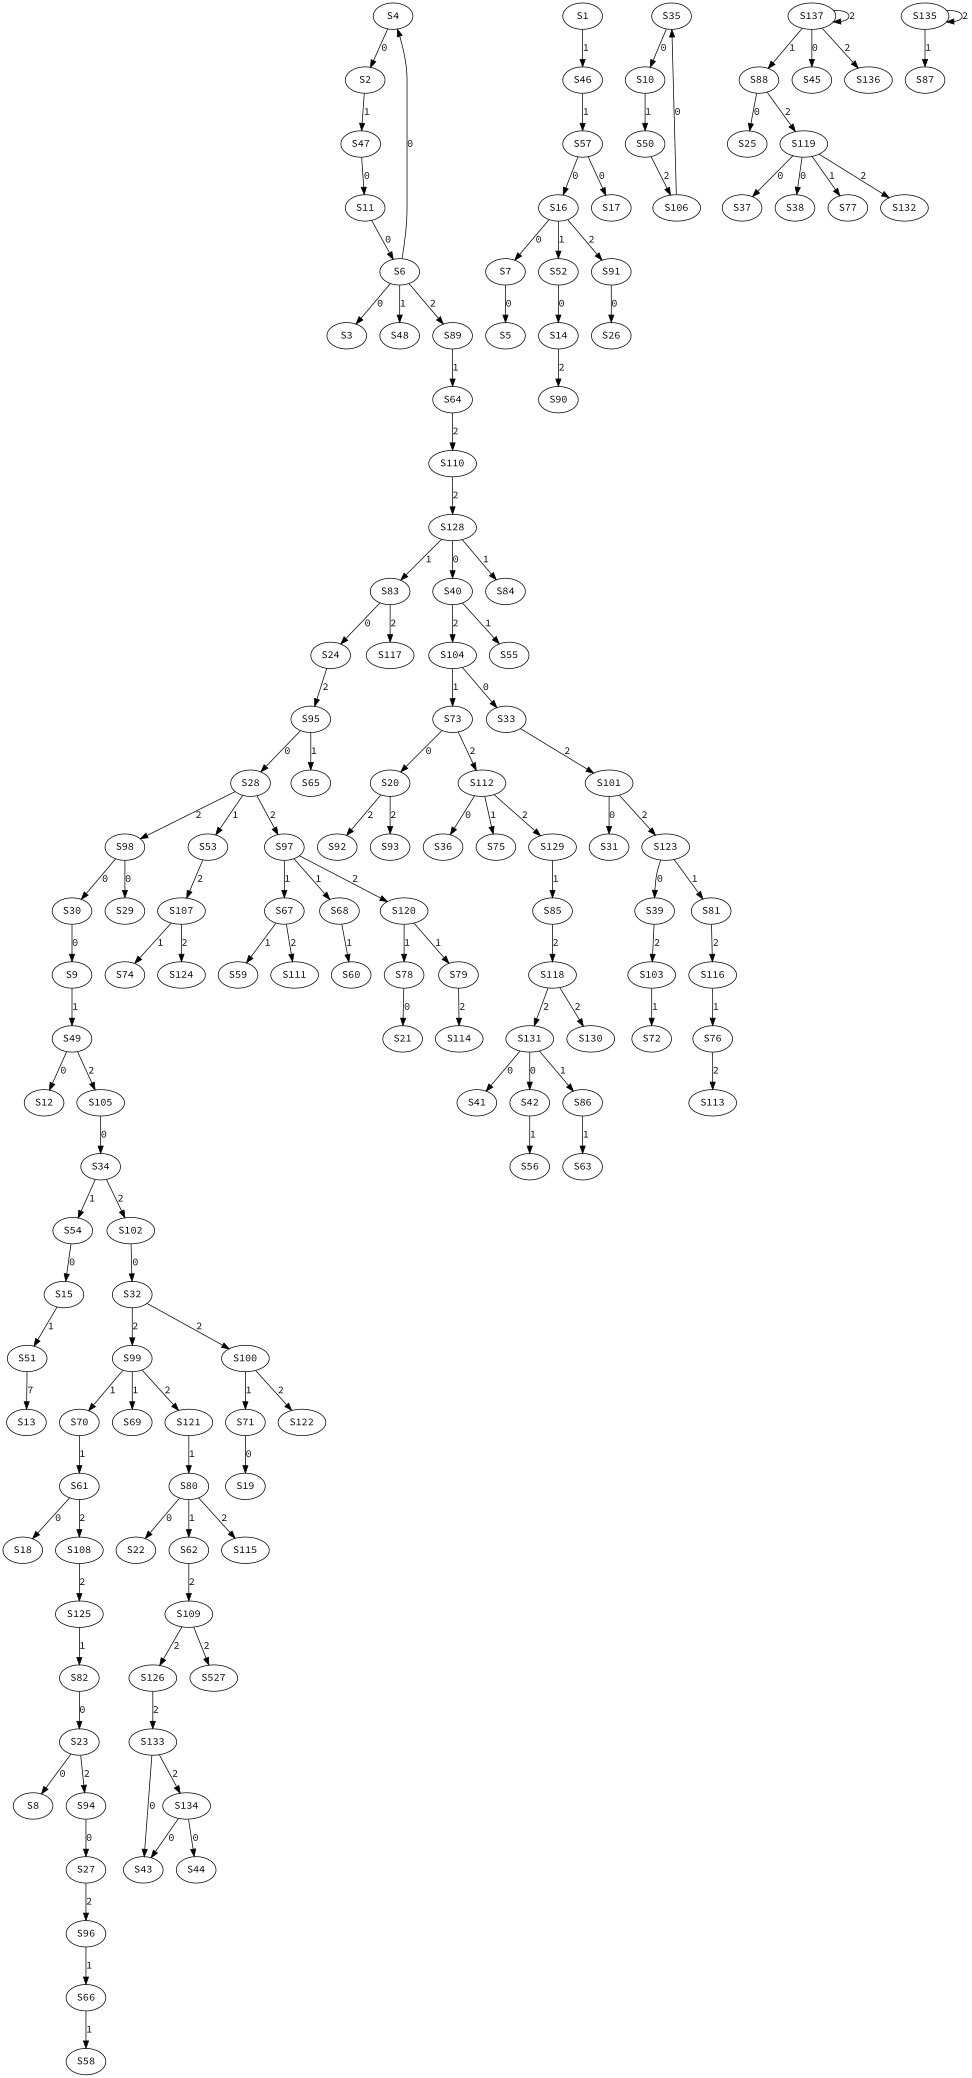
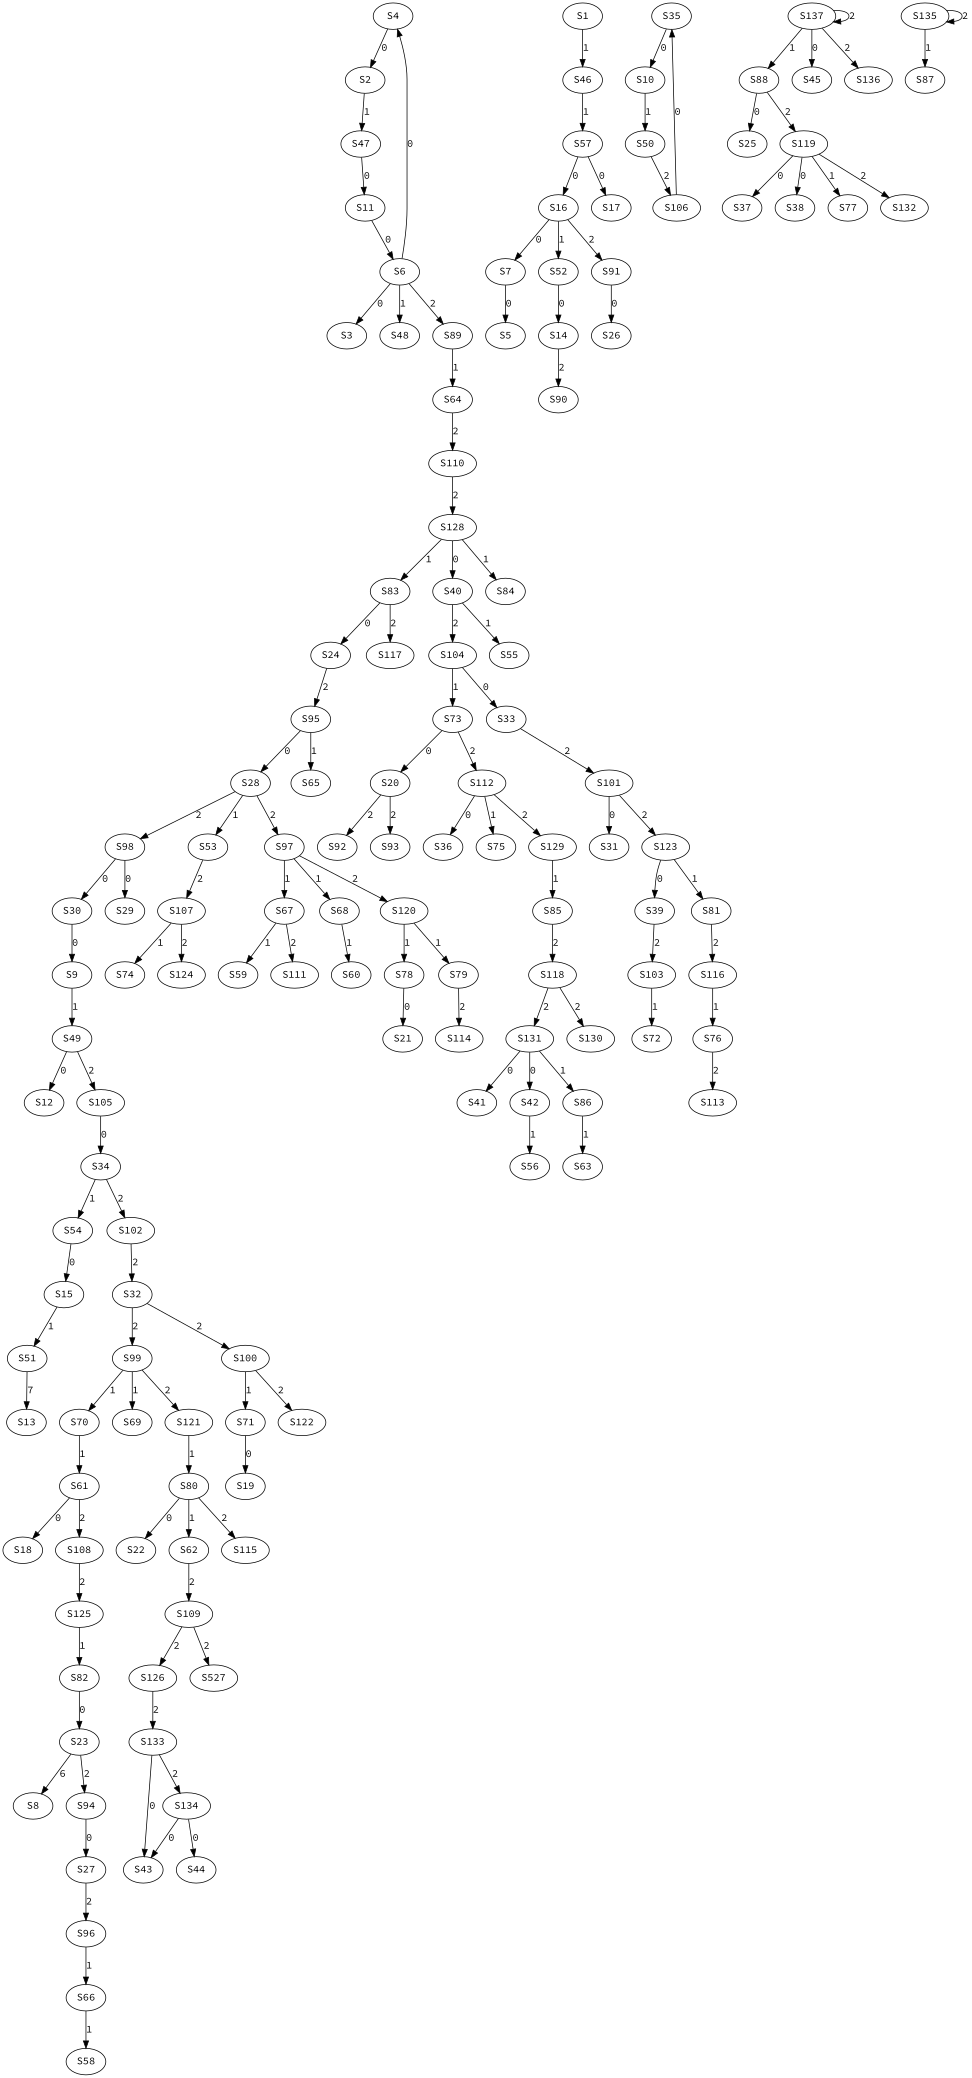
(136, 1263) -> (136, 1263)
(63, 1774) -> (63, 1774)
